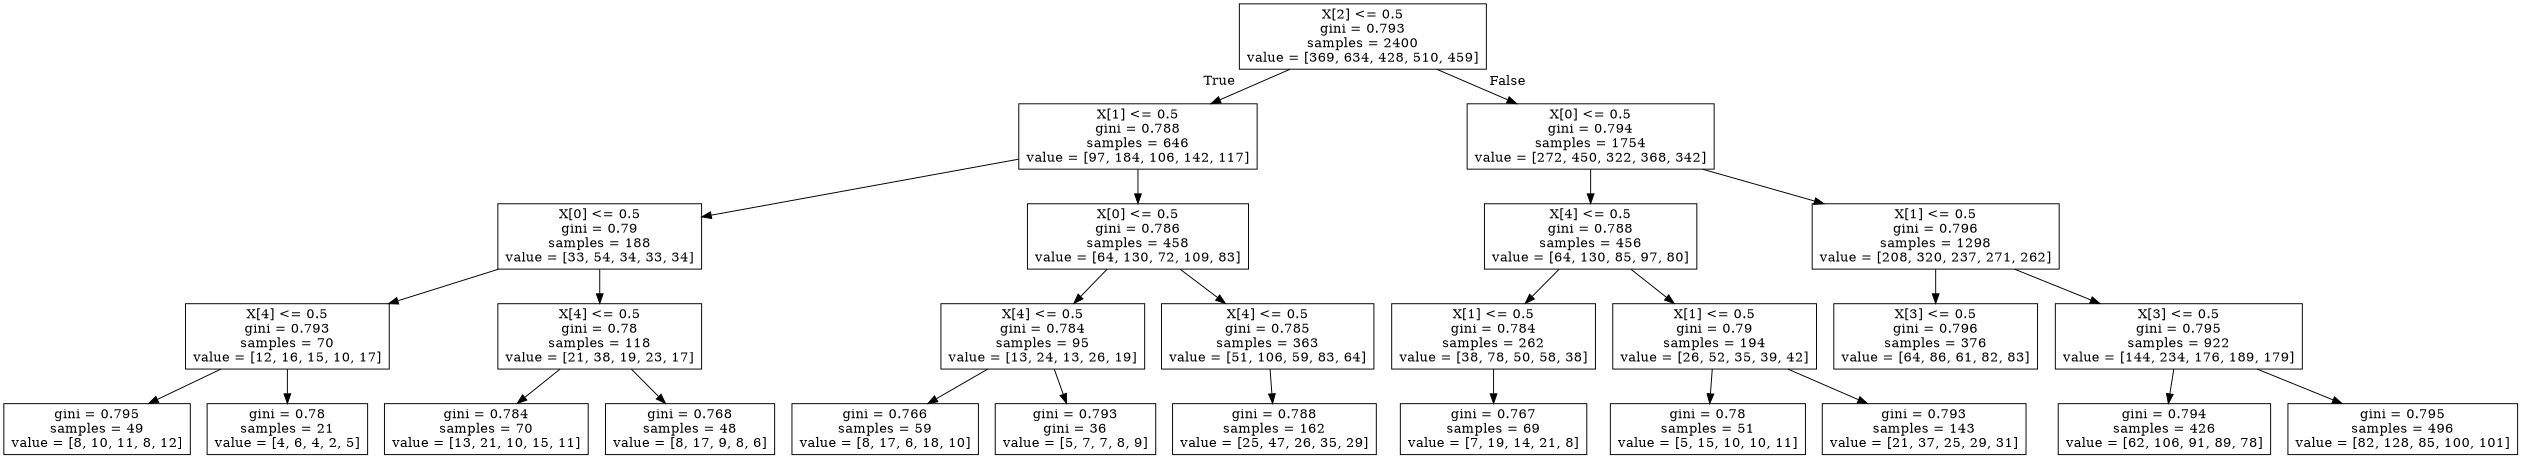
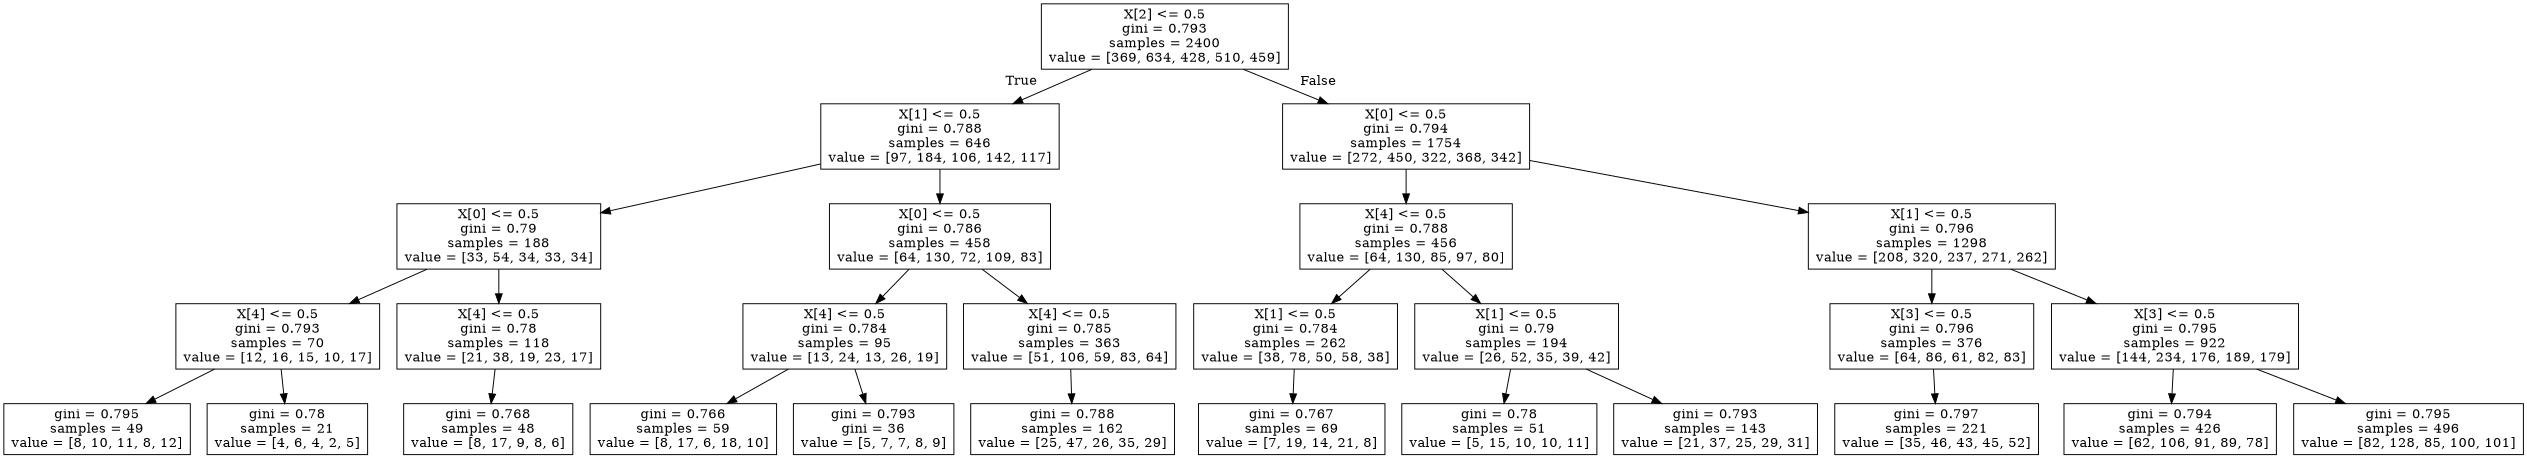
(486, 429) -> none
none -> (1937, 429)
